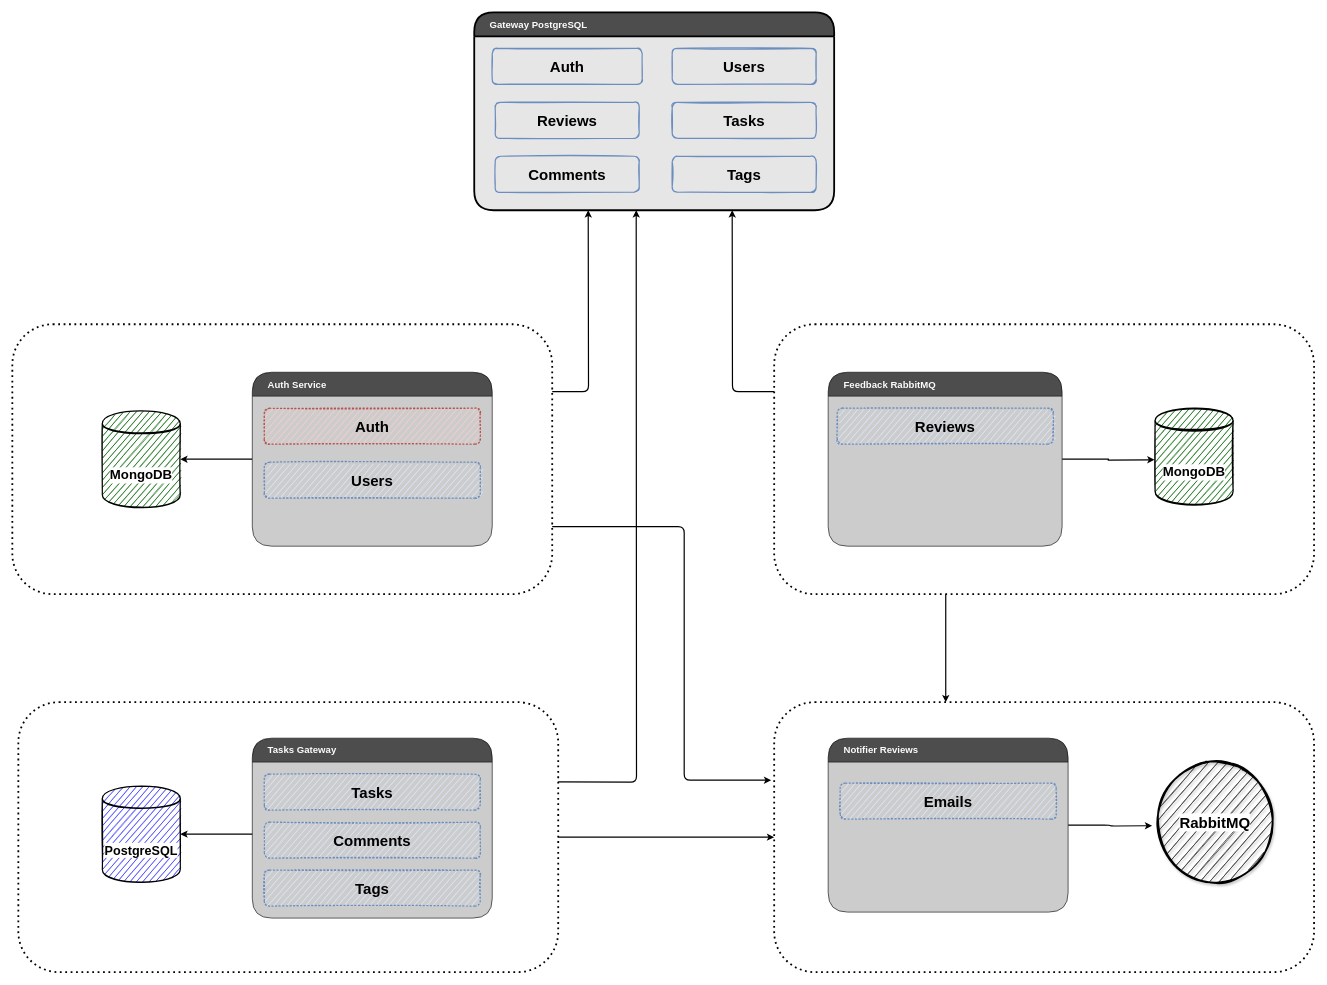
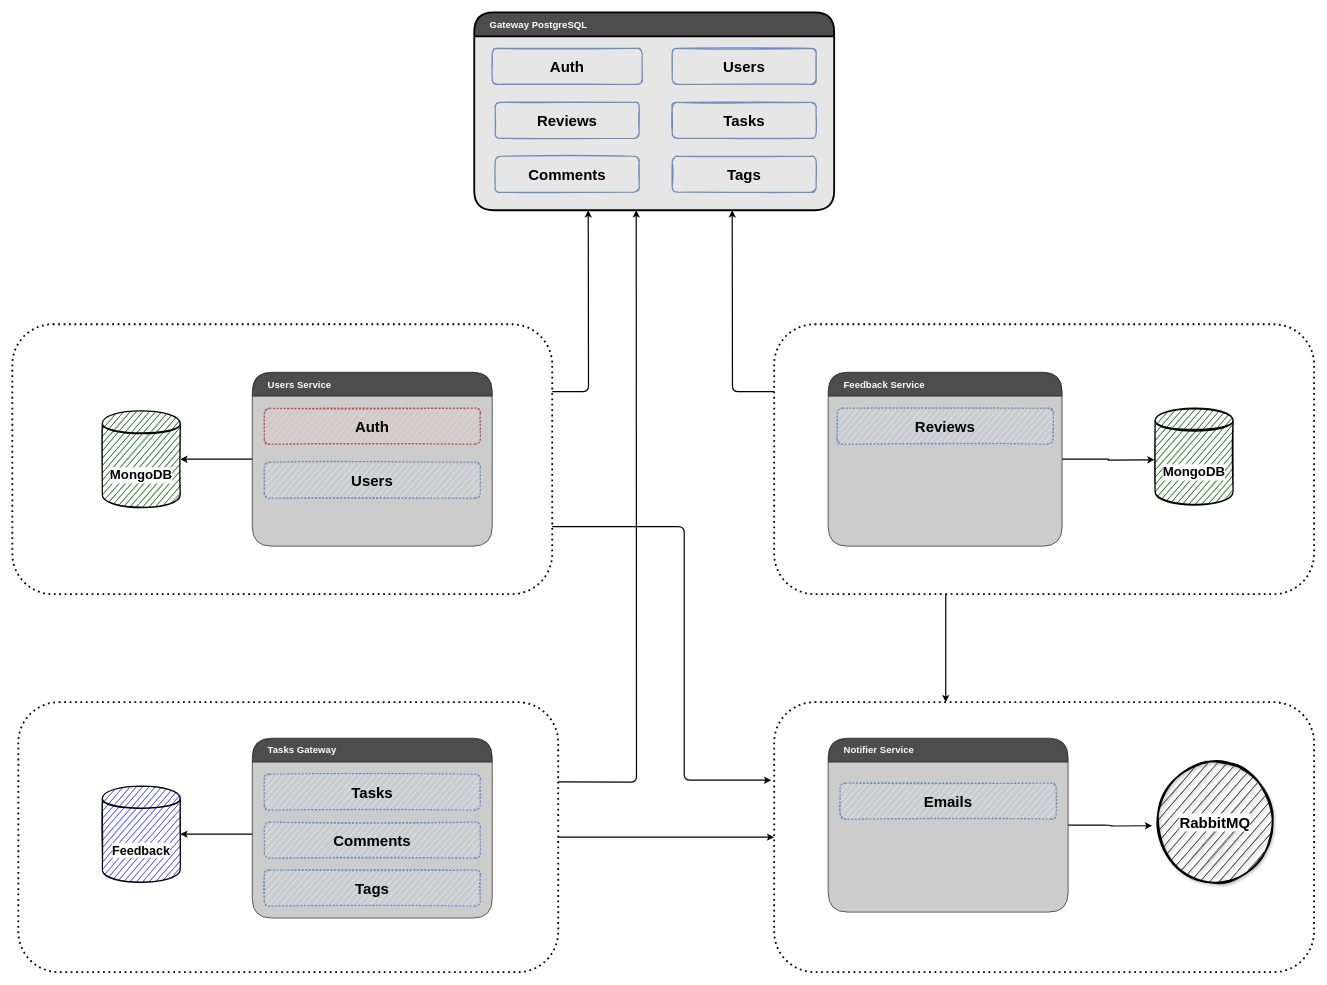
(290, 384) -> (292, 384)
(876, 384) -> (874, 384)
(872, 750) -> (872, 750)
(141, 851) -> (141, 851)
